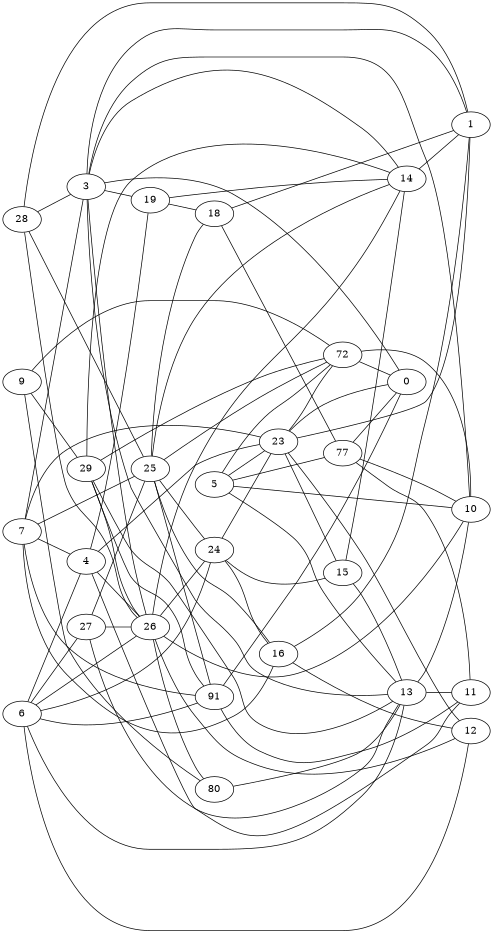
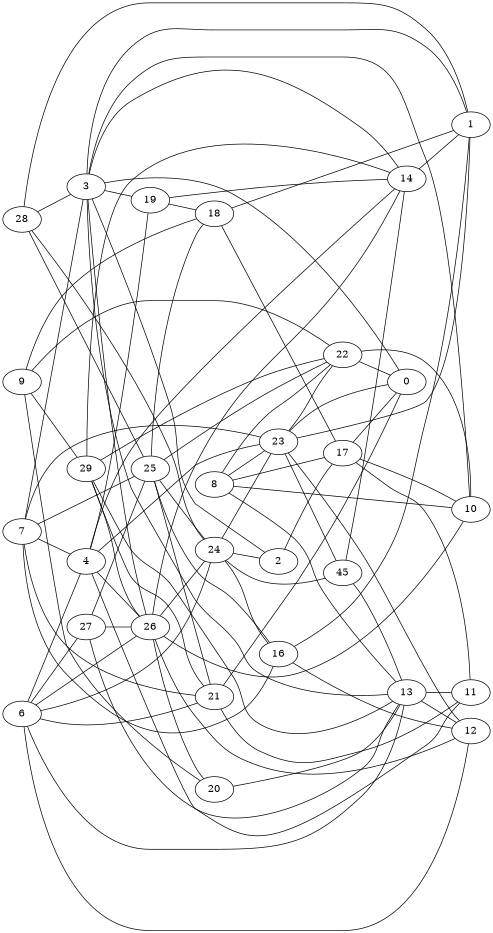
none -> (85, 275)
(225, 282) -> (219, 352)
(343, 355) -> (343, 355)
(55, 435) -> (132, 377)
(343, 453) -> (343, 453)
(214, 484) -> (214, 484)
none -> (279, 561)
(343, 573) -> (343, 573)
(451, 605) -> (437, 711)
(214, 697) -> (214, 697)
(214, 789) -> (214, 789)
